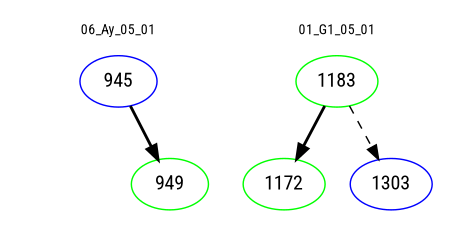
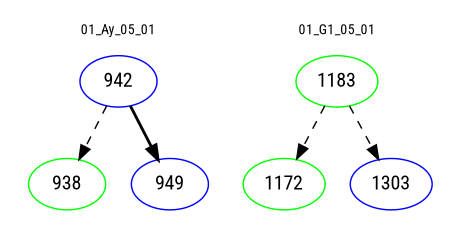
(119, 31) -> (119, 31)
(119, 81) -> (119, 81)
(314, 126) -> (314, 126)
none -> (67, 184)
(170, 184) -> (170, 184)
